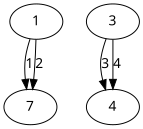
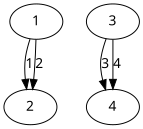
(30, 107) -> (30, 107)
